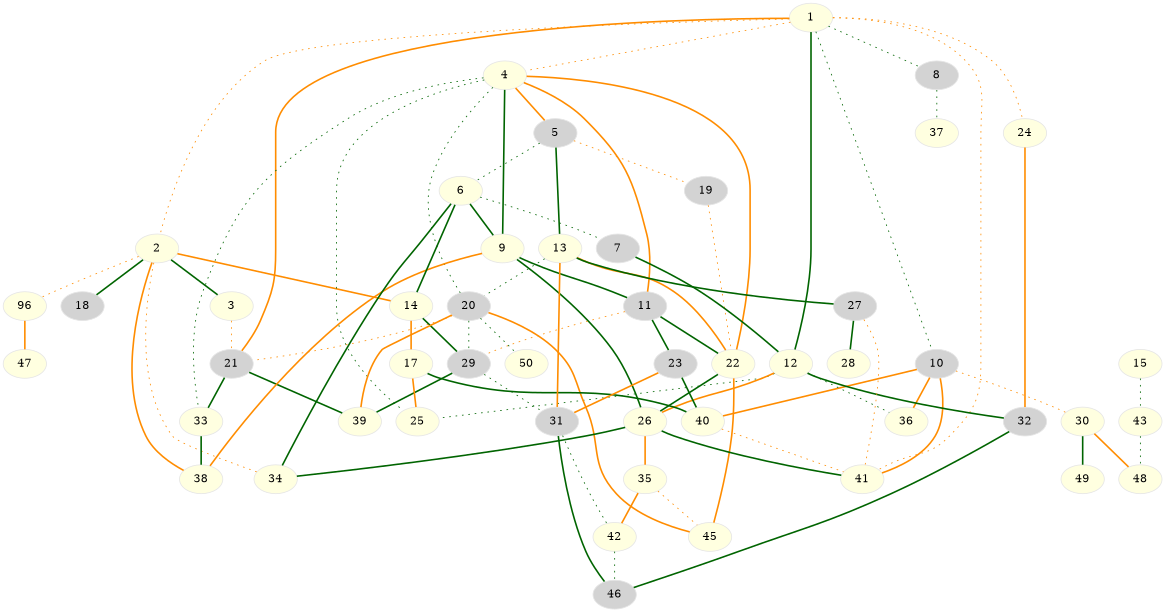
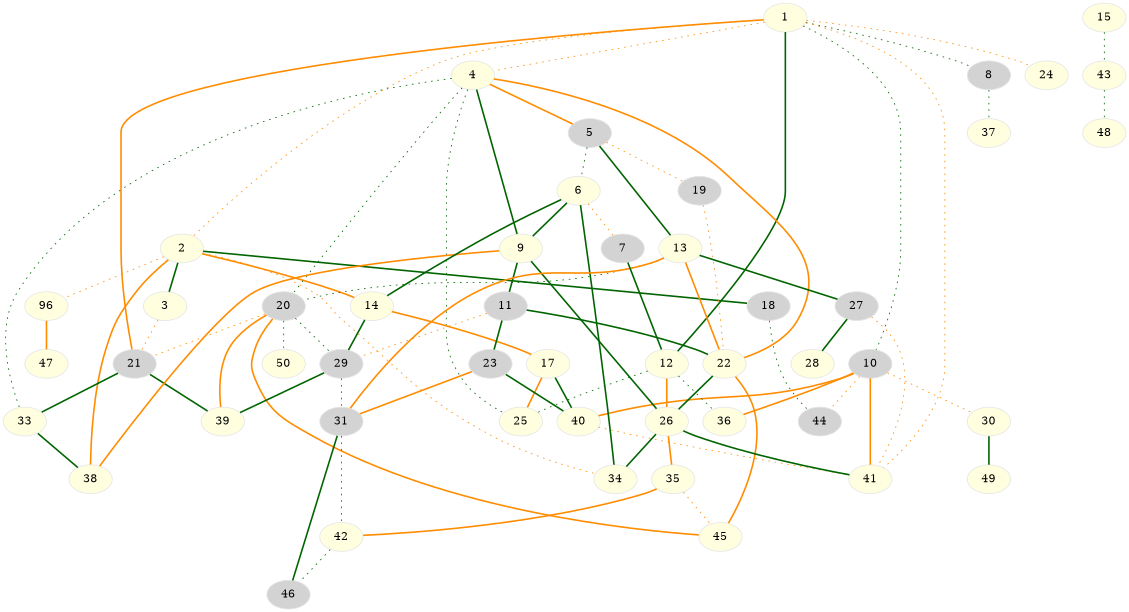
(622, 165) -> none
(541, 217) -> (601, 220)
none -> (820, 422)
(1025, 422) -> none
(1111, 450) -> none
